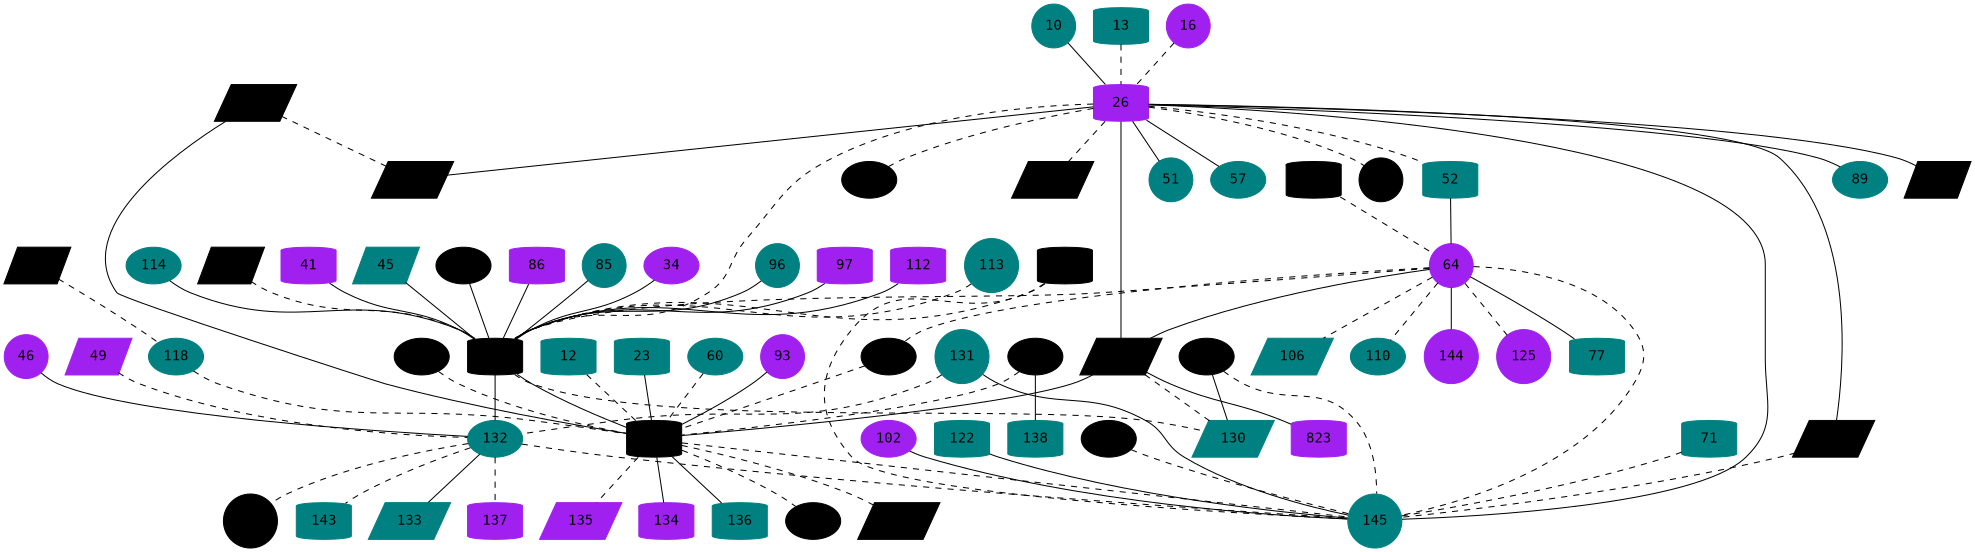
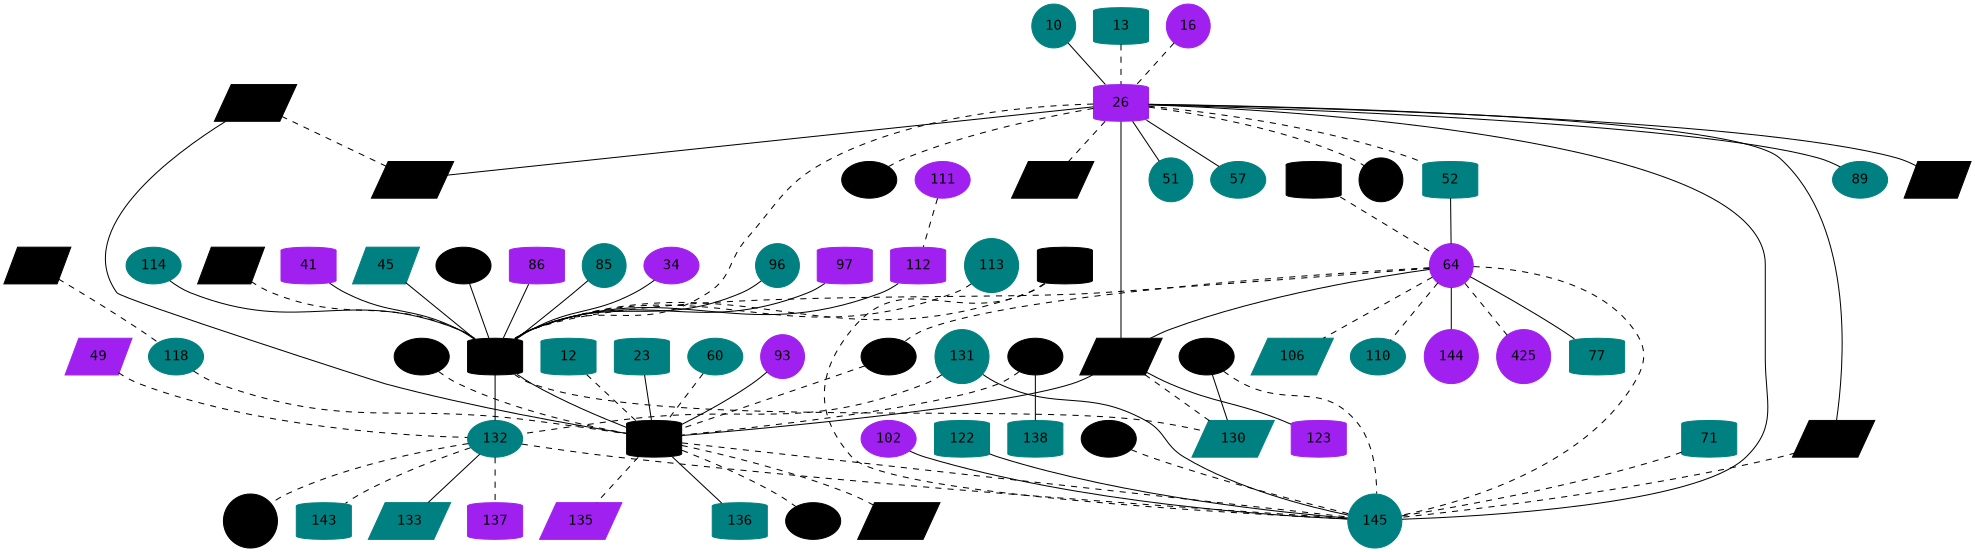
none -> (943, 180)
(26, 357) -> none
(1524, 357) -> (1524, 357)
(1319, 439) -> (1319, 439)
(666, 521) -> none
